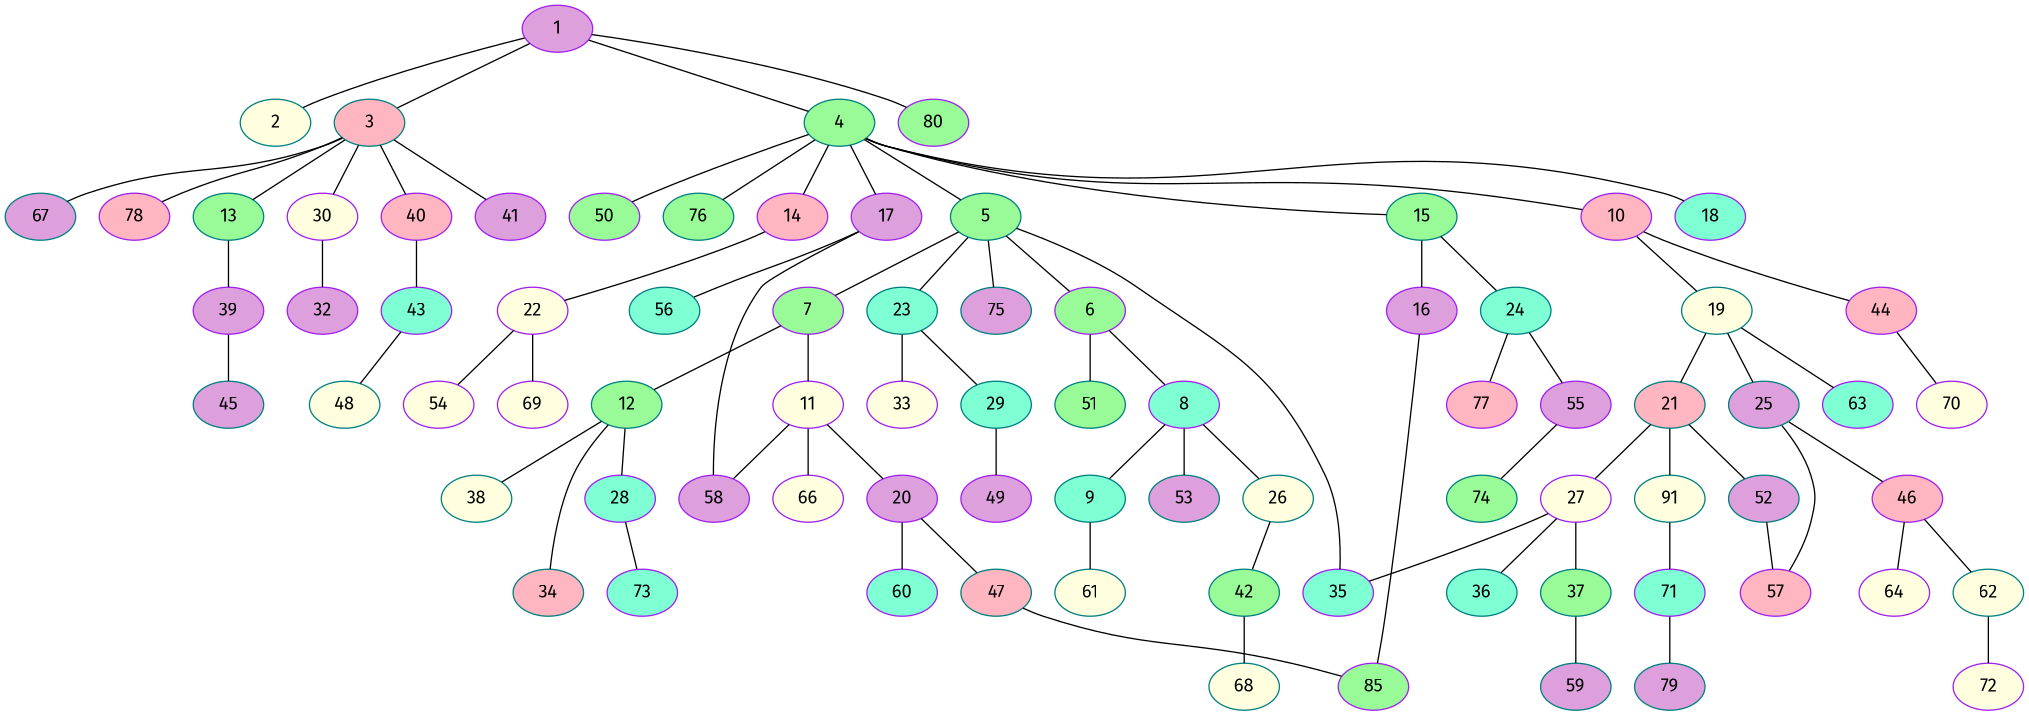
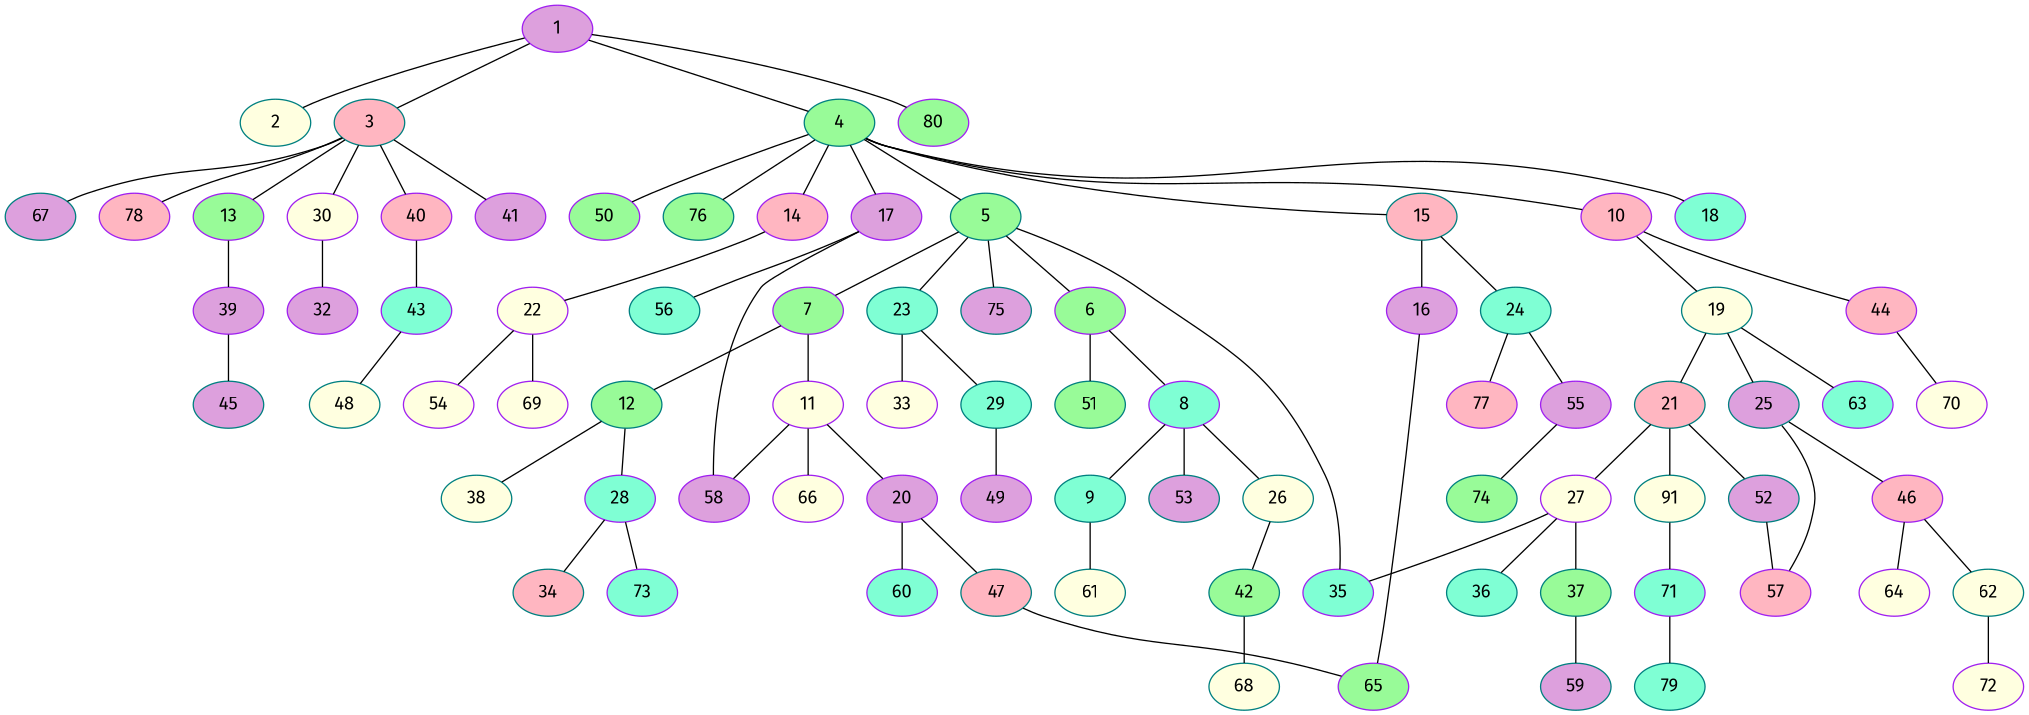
(228, 217) -> (228, 217)
(1422, 217) -> (1422, 217)
(567, 492) -> (584, 546)
(1373, 687) -> (1373, 687)
(1670, 687) -> (1670, 687)
